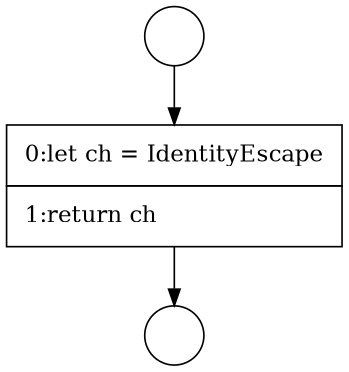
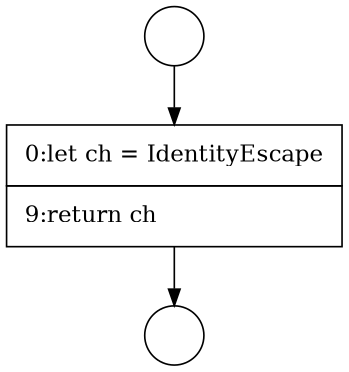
(91, 215) -> (91, 215)
